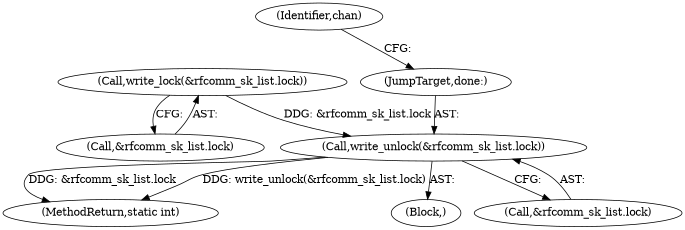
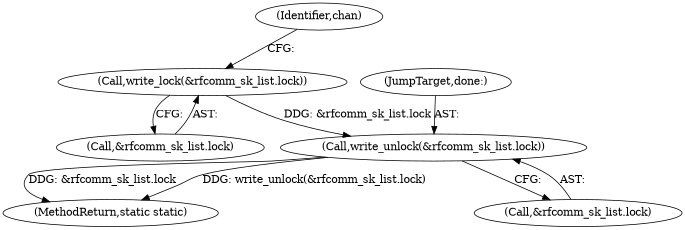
(374, 47) -> (265, 47)
(111, 213) -> (111, 213)
(426, 213) -> none
